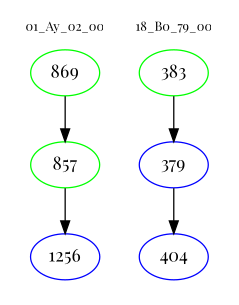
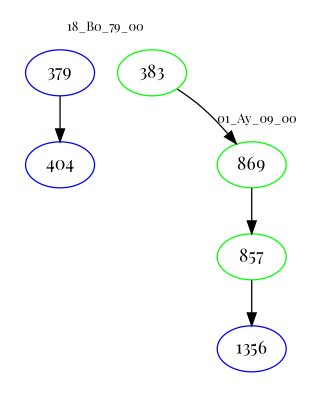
(65, 27) -> (257, 119)
(174, 113) -> (215, 120)
(65, 257) -> (252, 349)
